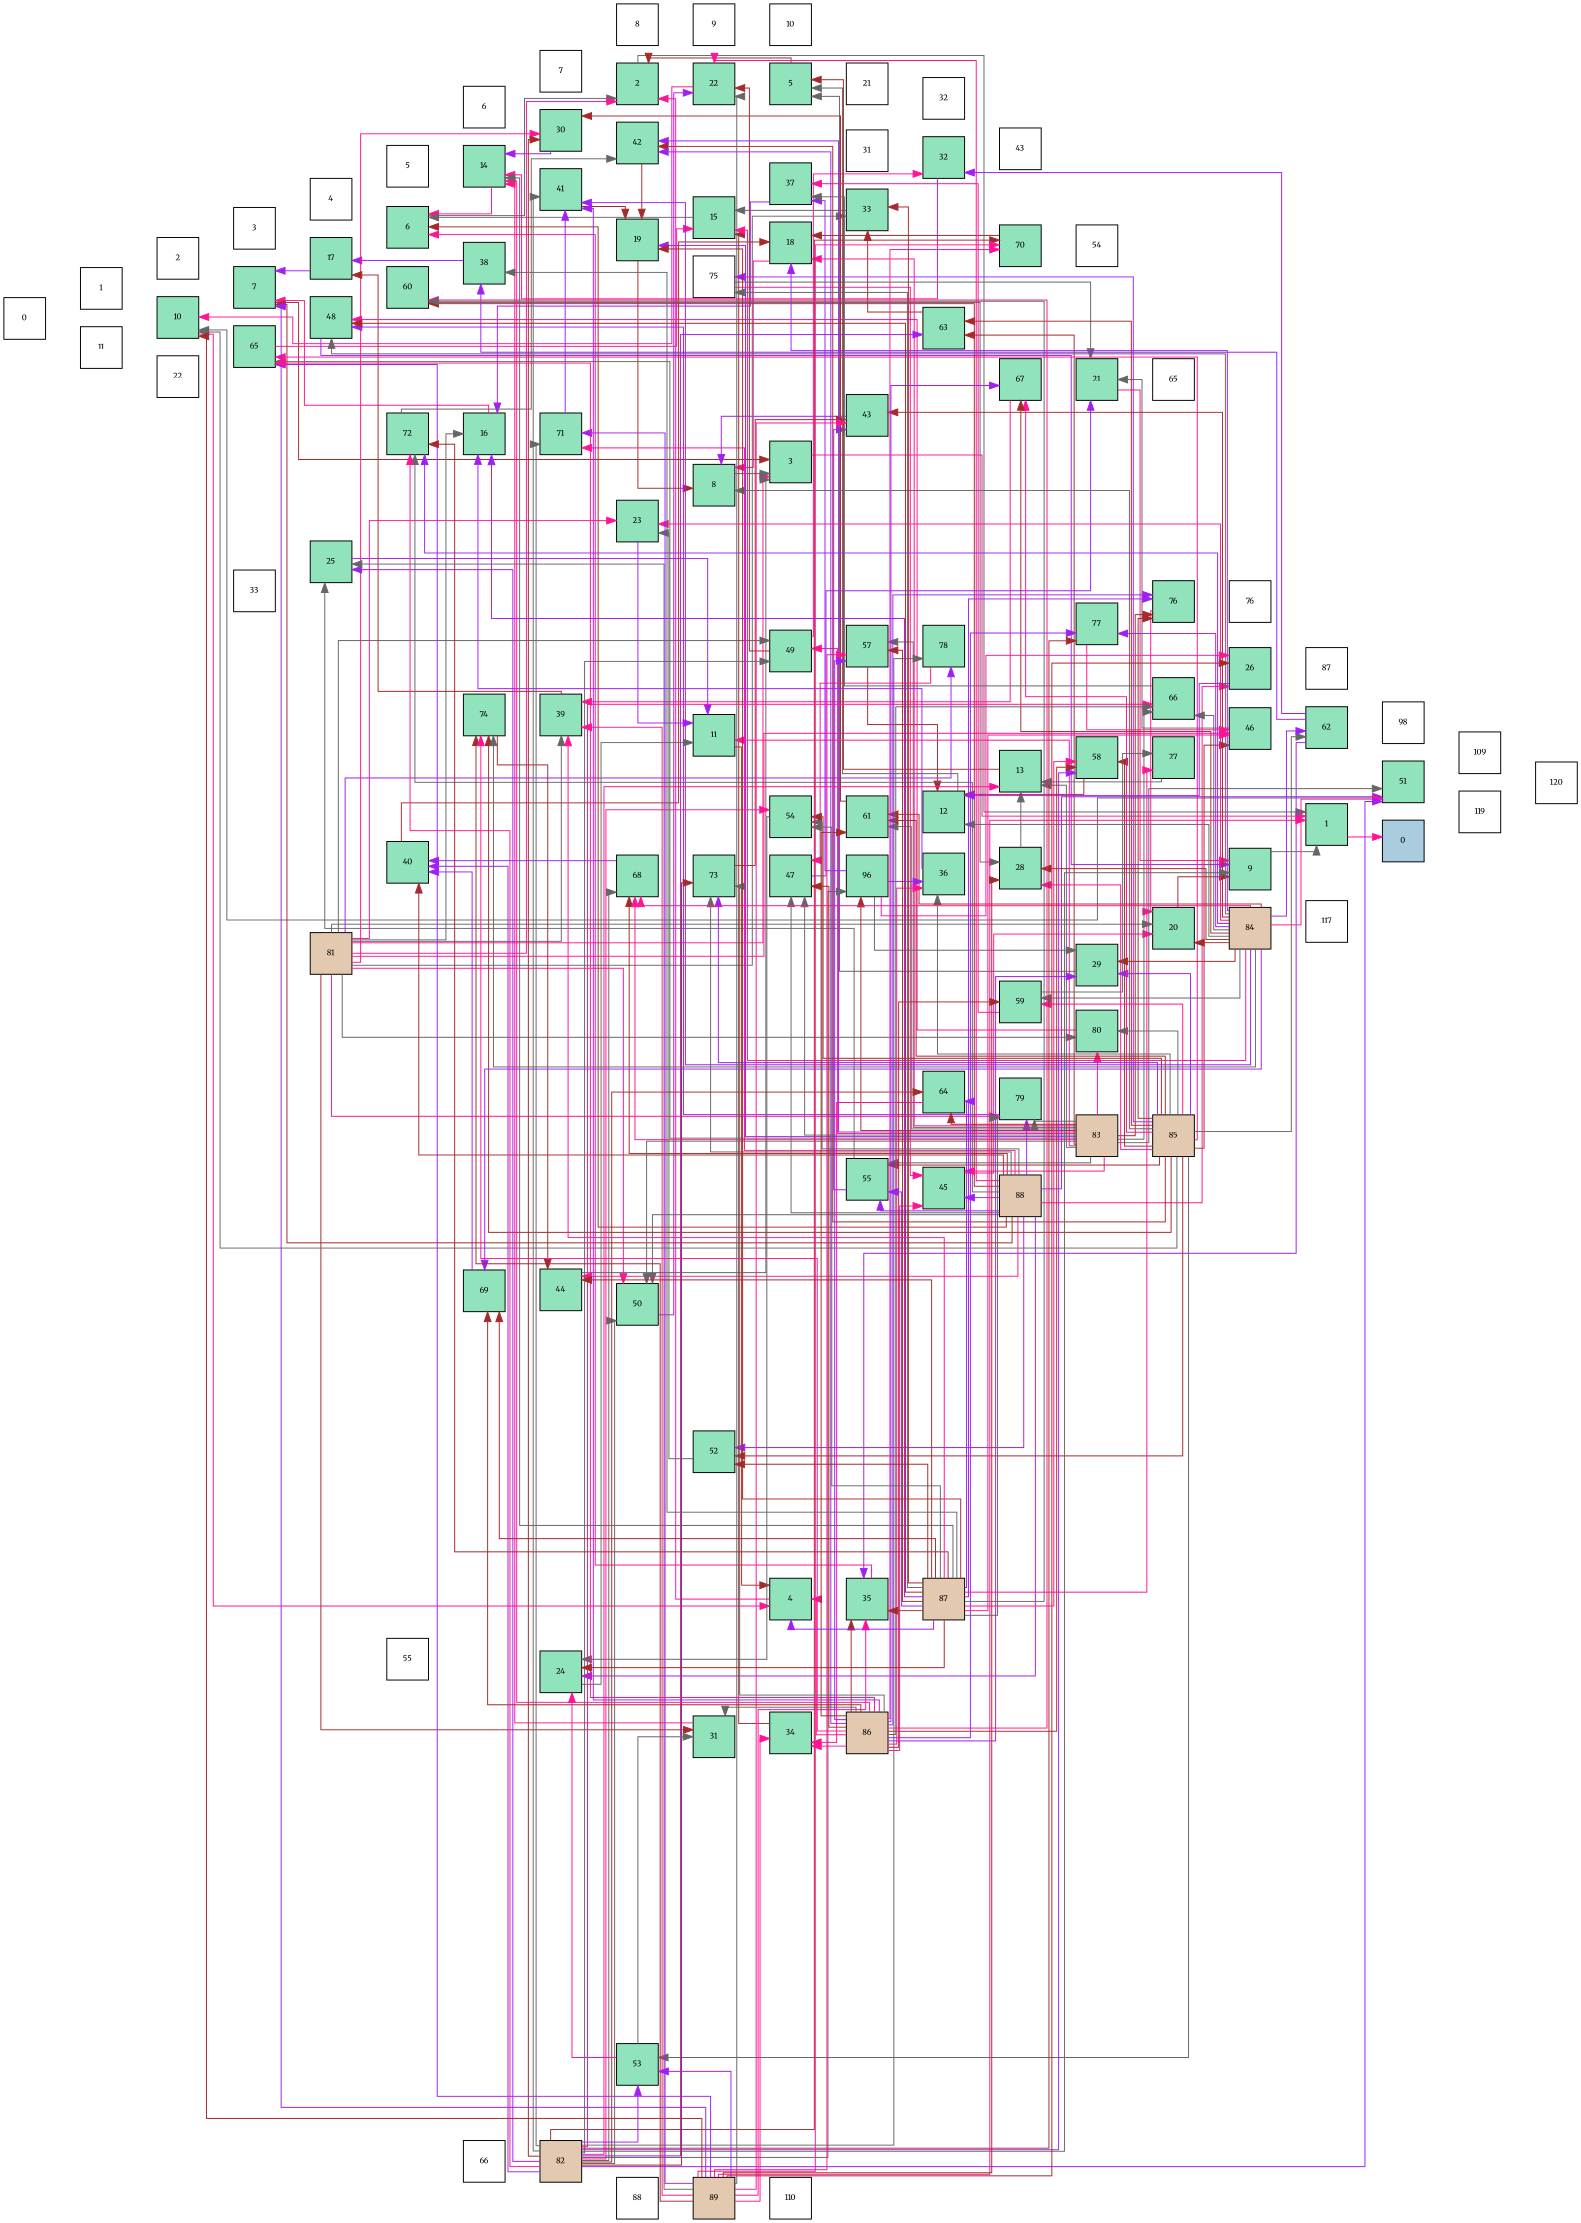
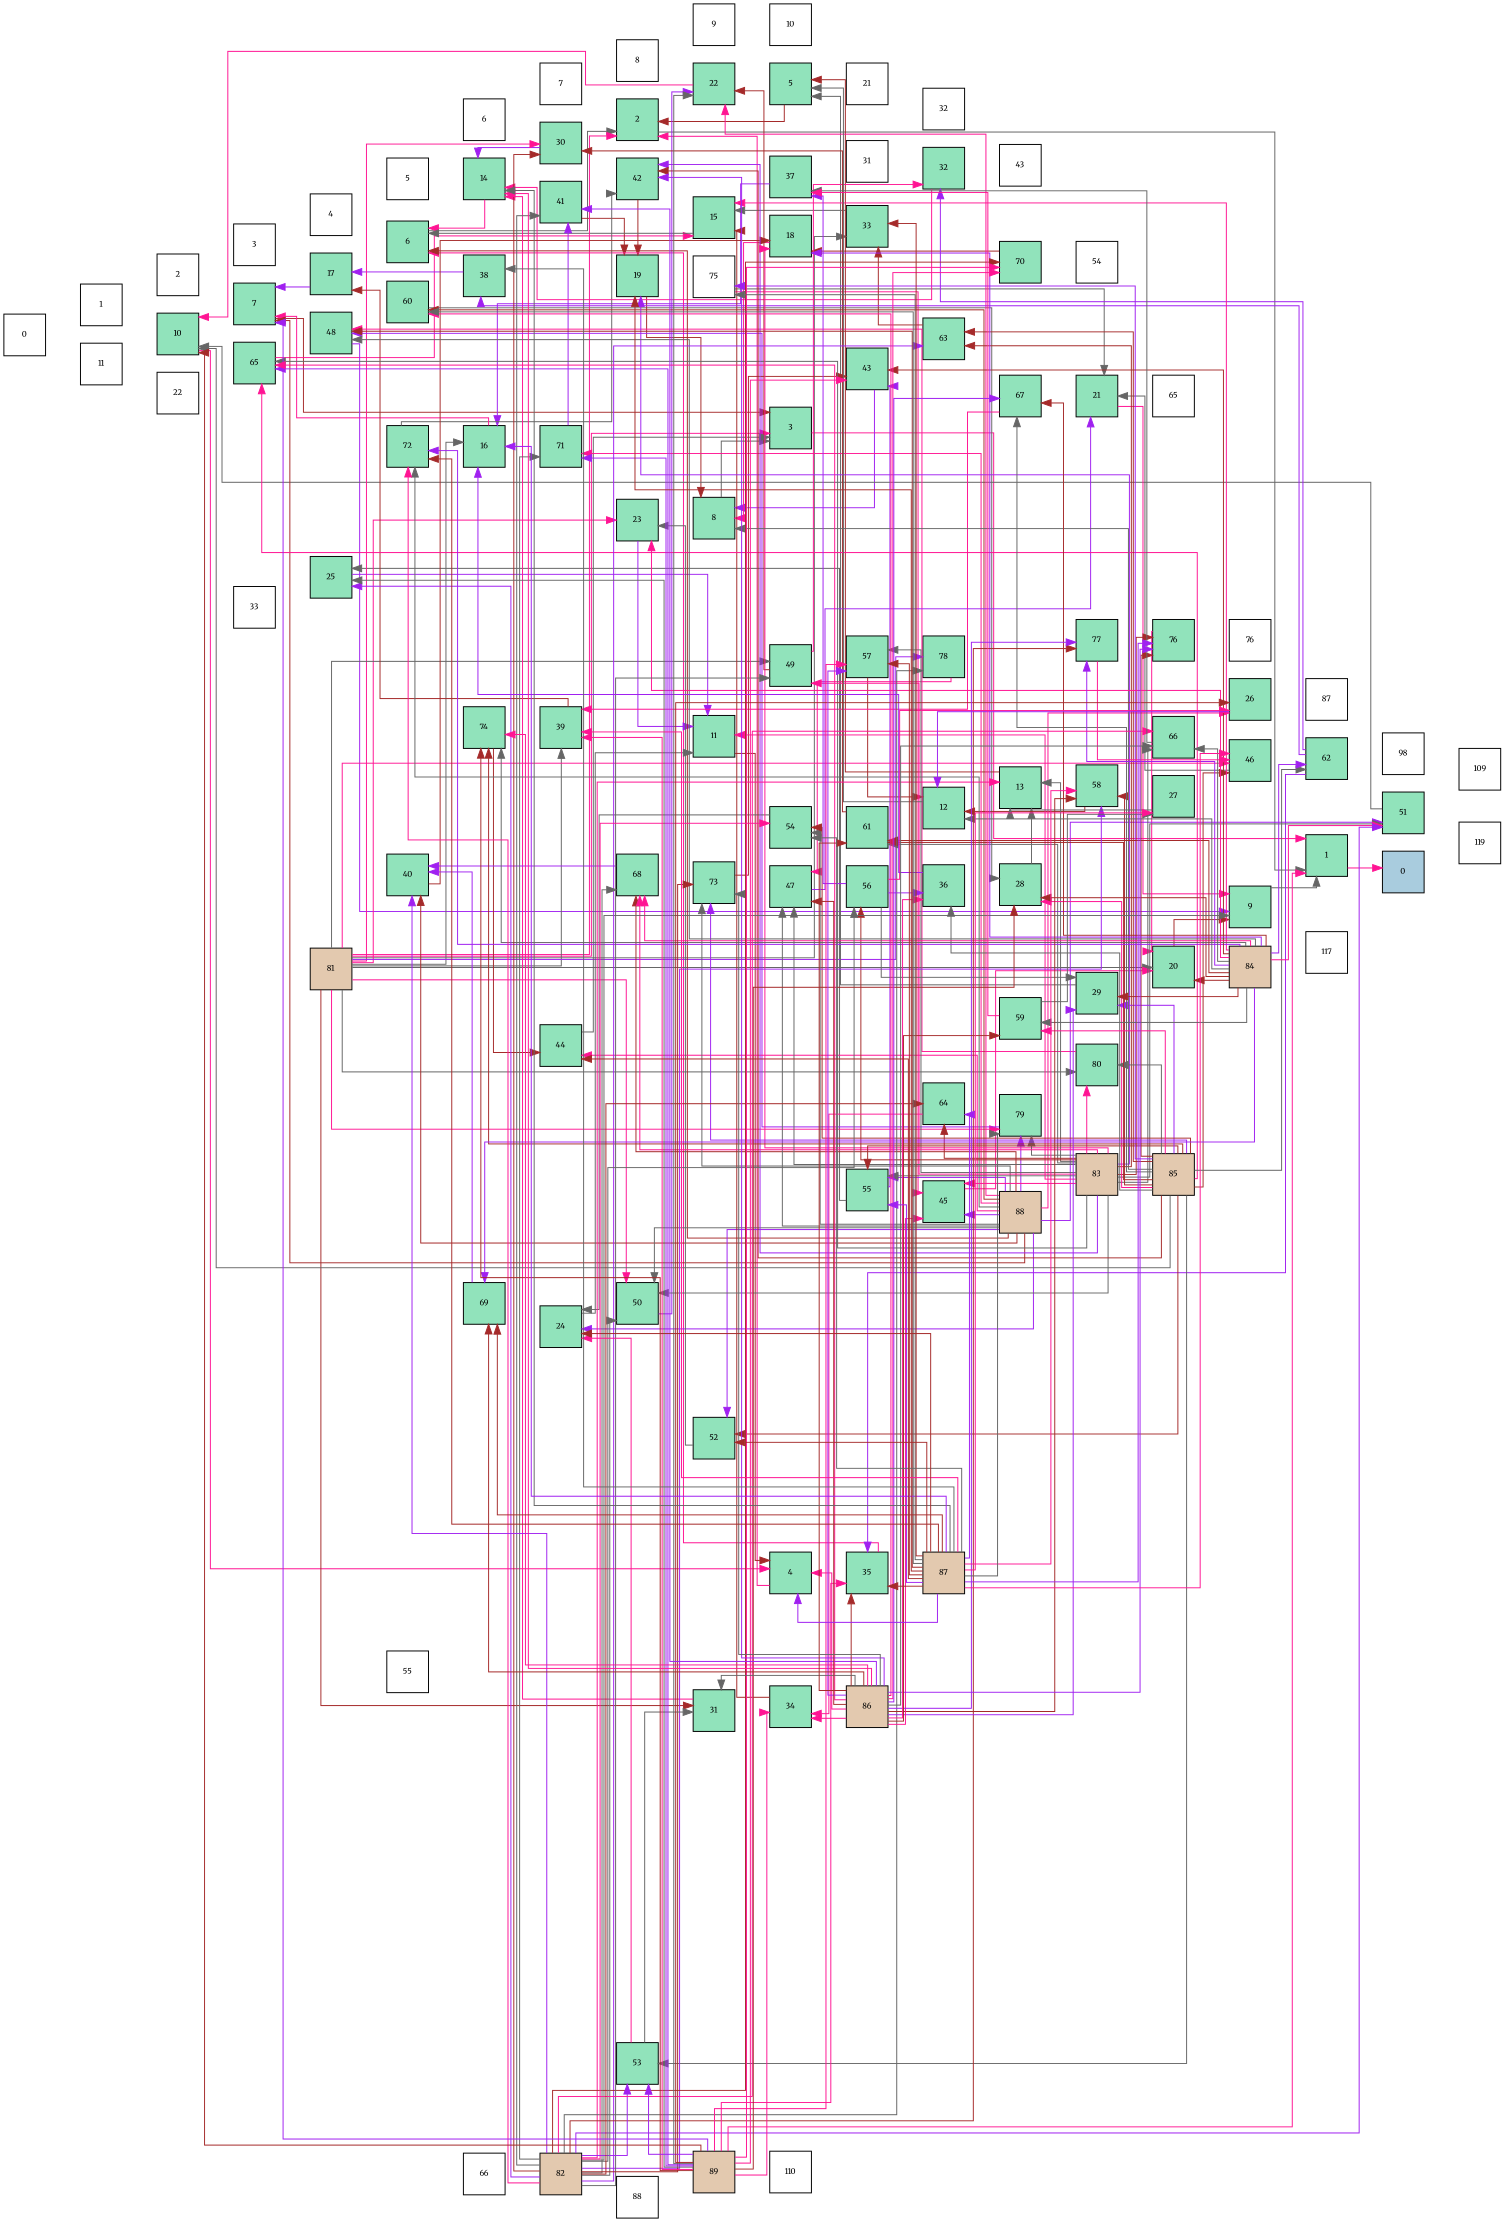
(1121, 697) -> (1017, 669)
(1556, 783) -> none
(867, 876) -> (867, 887)
(685, 927) -> none
